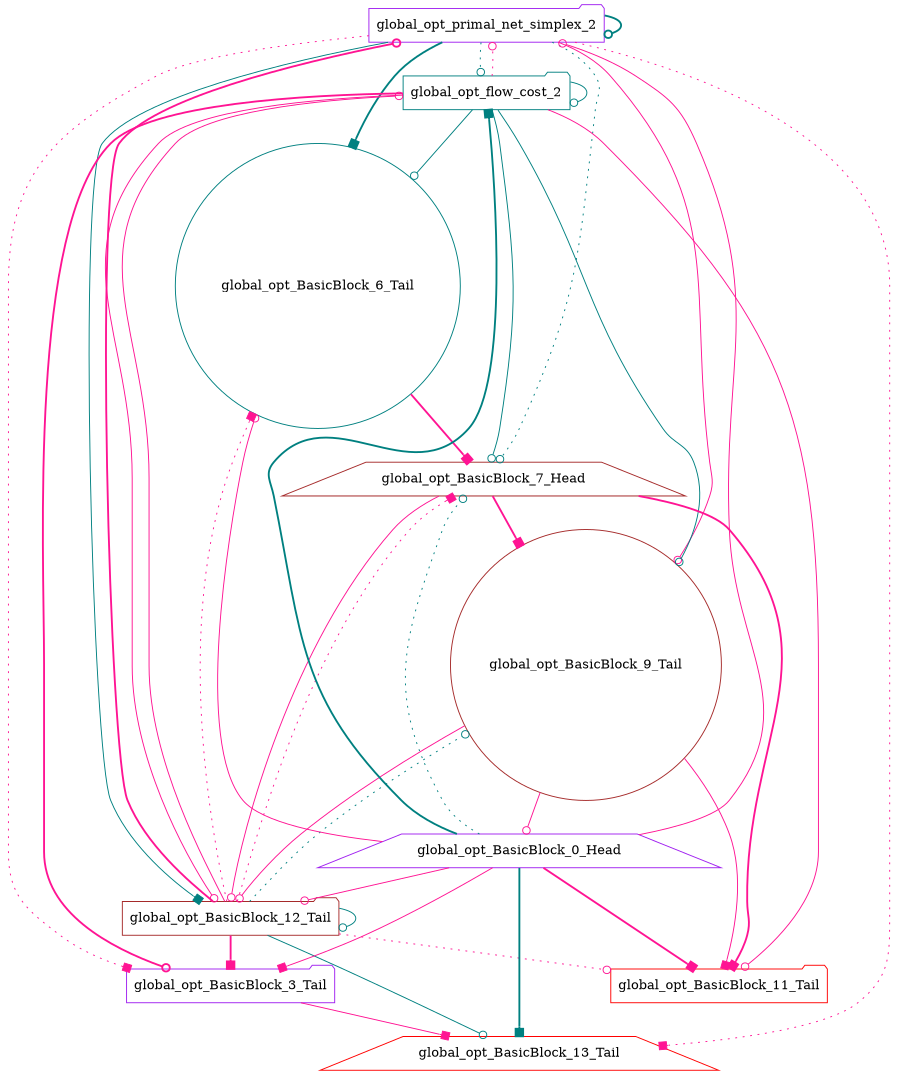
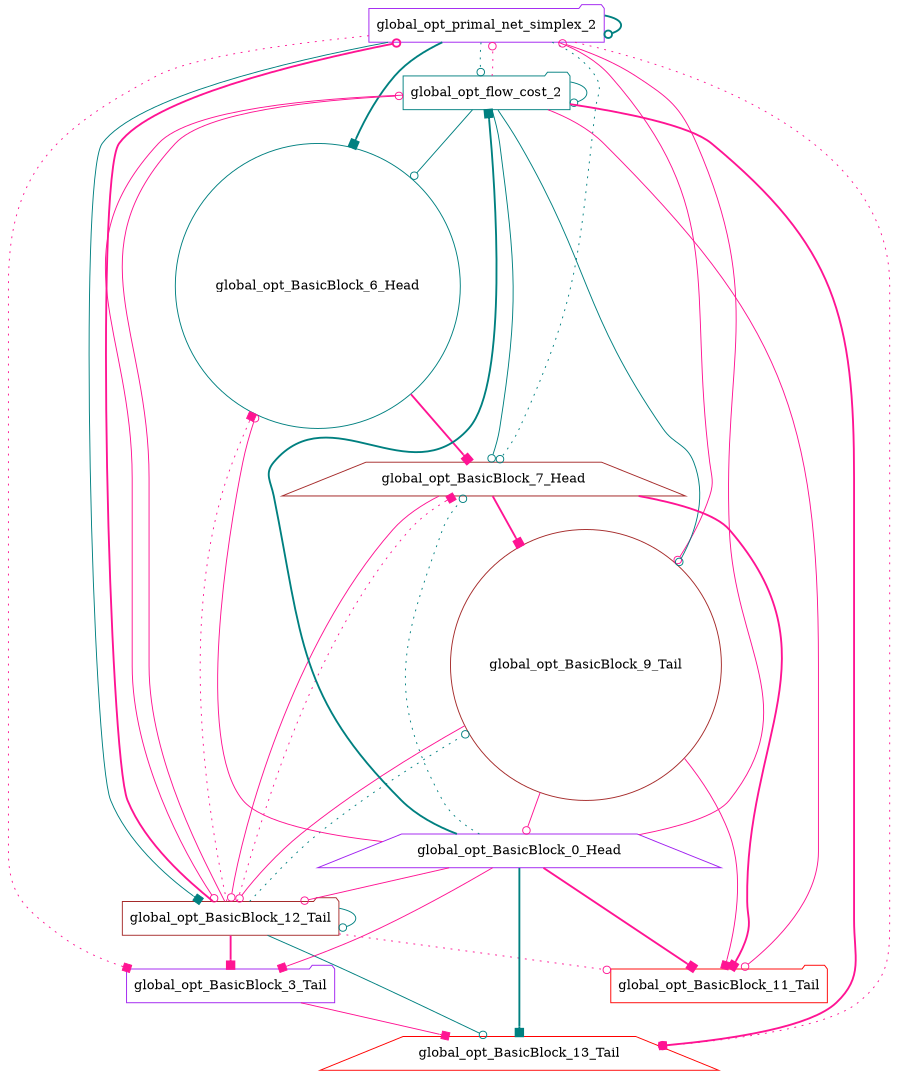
(318, 286) -> (318, 286)
(45, 429) -> (854, 567)
